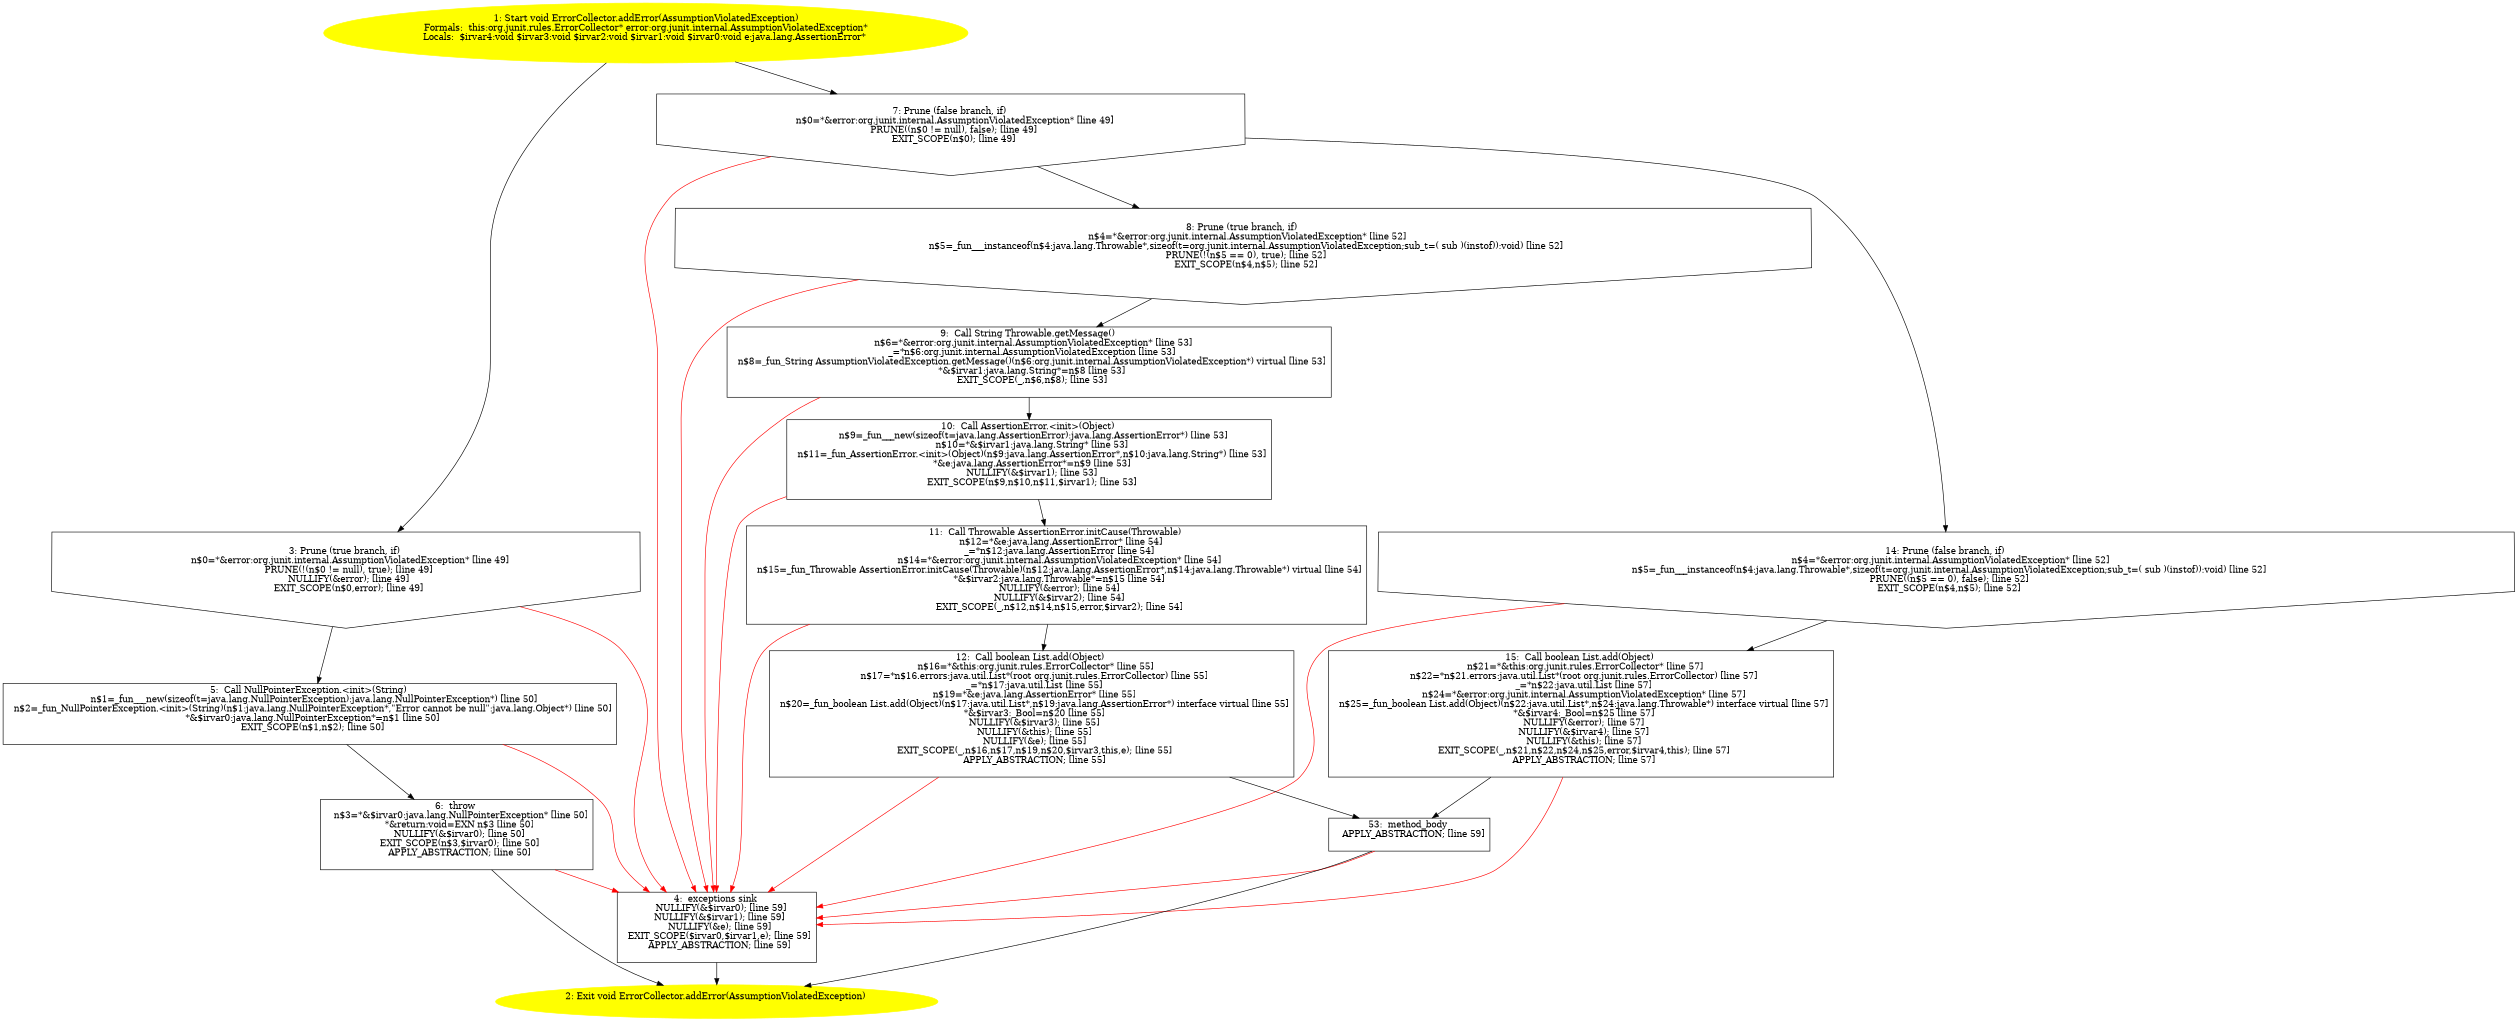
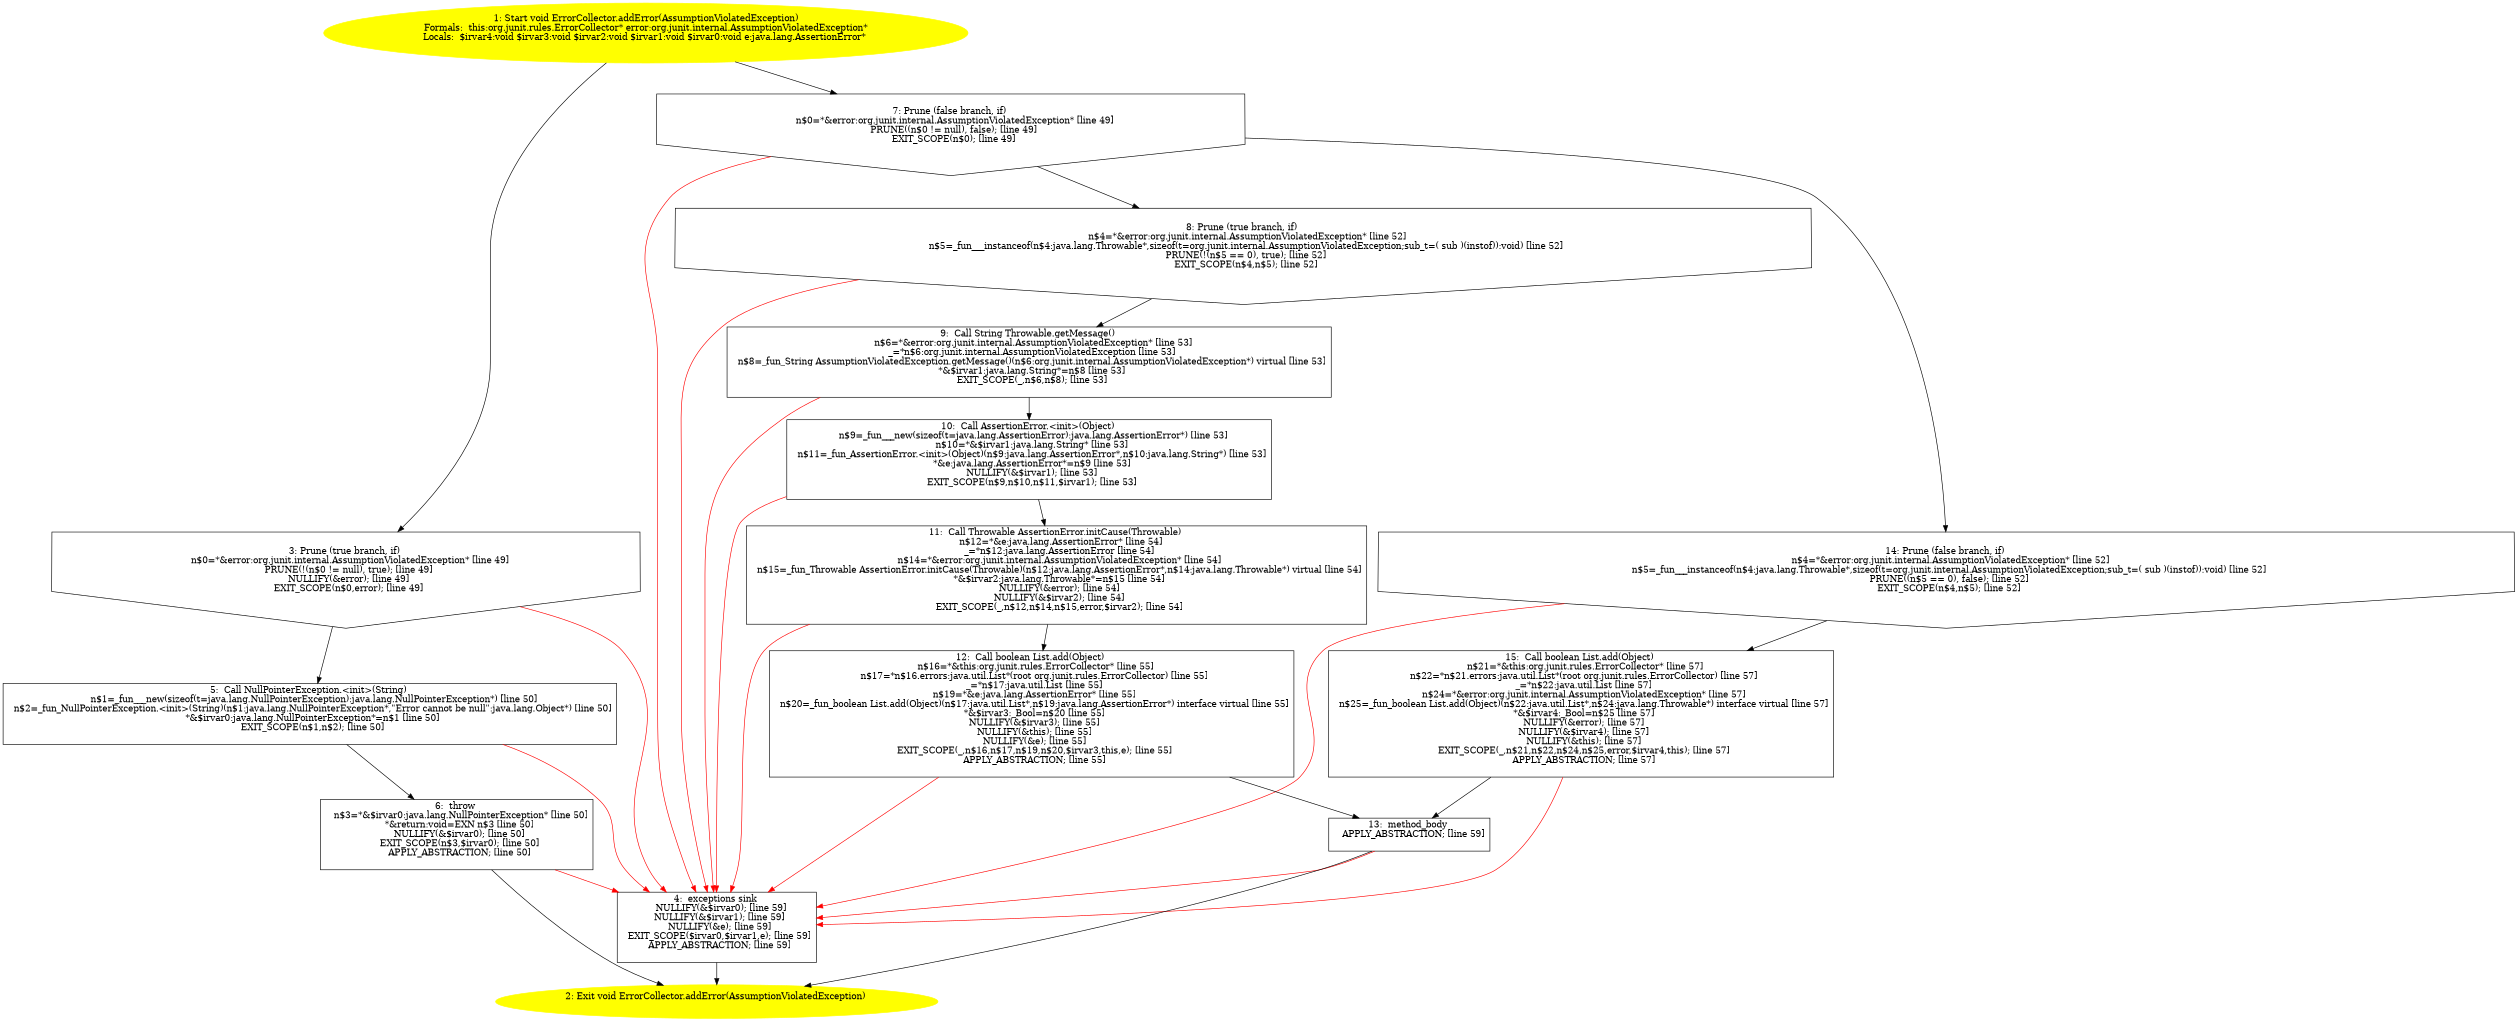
(1409, 835) -> (1409, 835)
